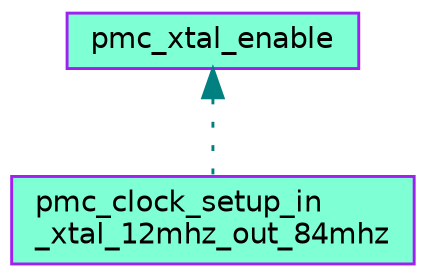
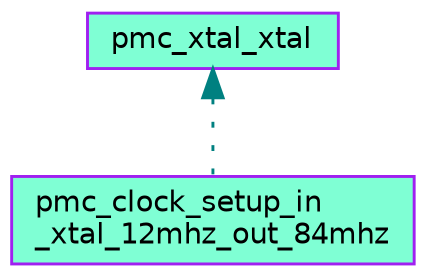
(213, 41) -> (213, 41)
